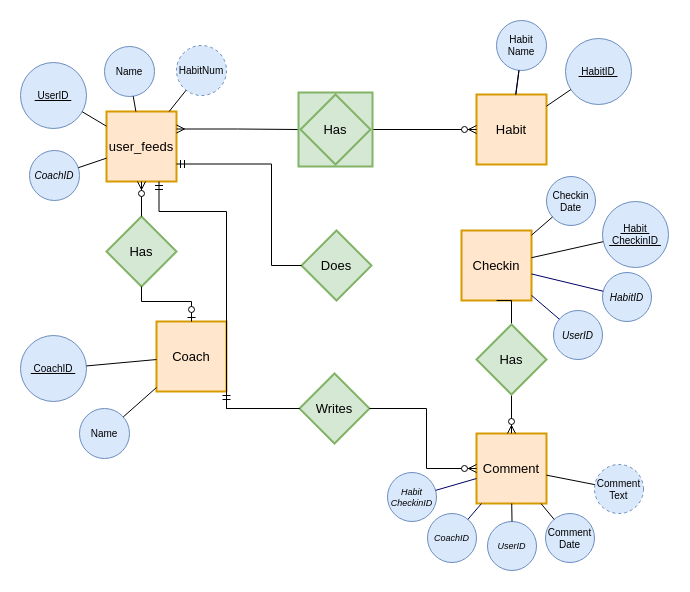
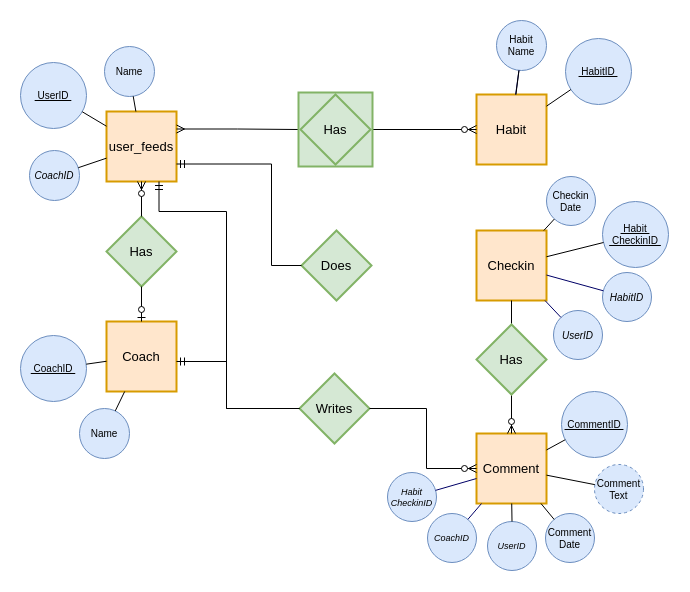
(202, 71) -> none
(178, 100) -> none
(497, 266) -> (512, 266)
(192, 357) -> (142, 357)
none -> (595, 425)
none -> (556, 445)
